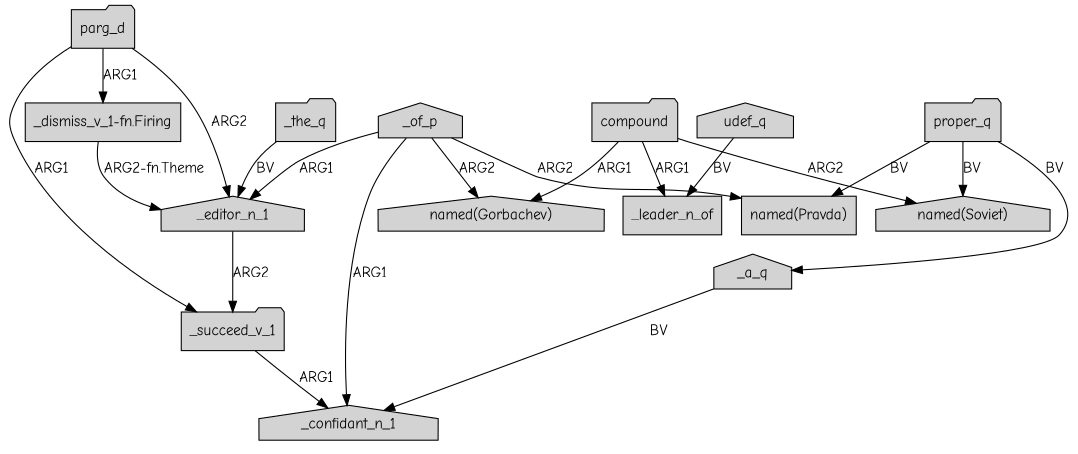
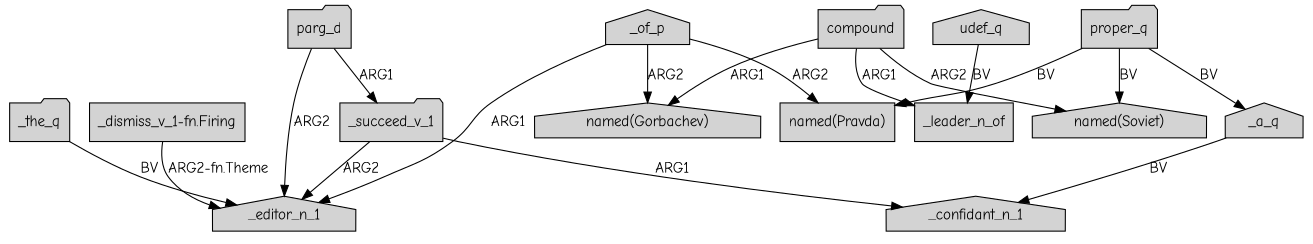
(103, 70) -> none
(353, 260) -> none
(233, 266) -> (340, 167)
